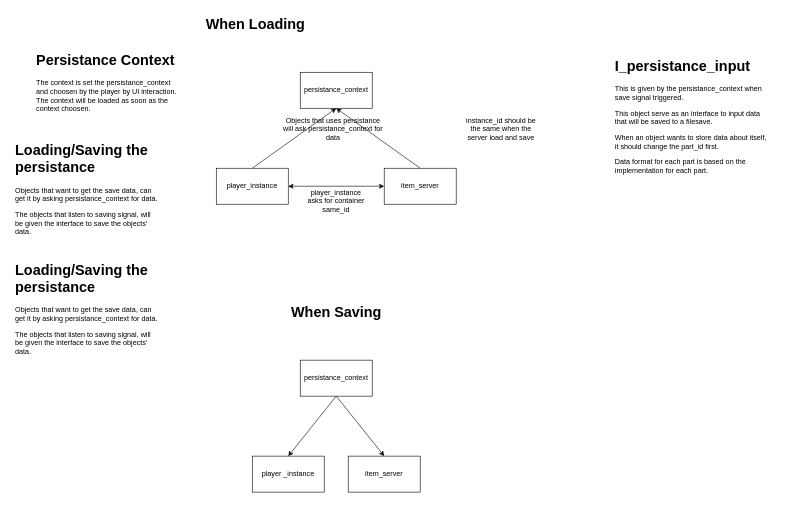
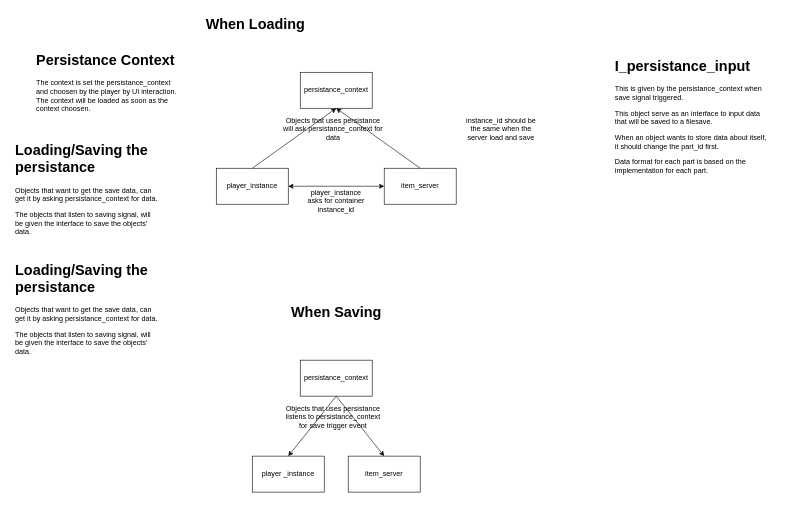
(336, 201) -> (336, 201)
none -> (333, 417)
